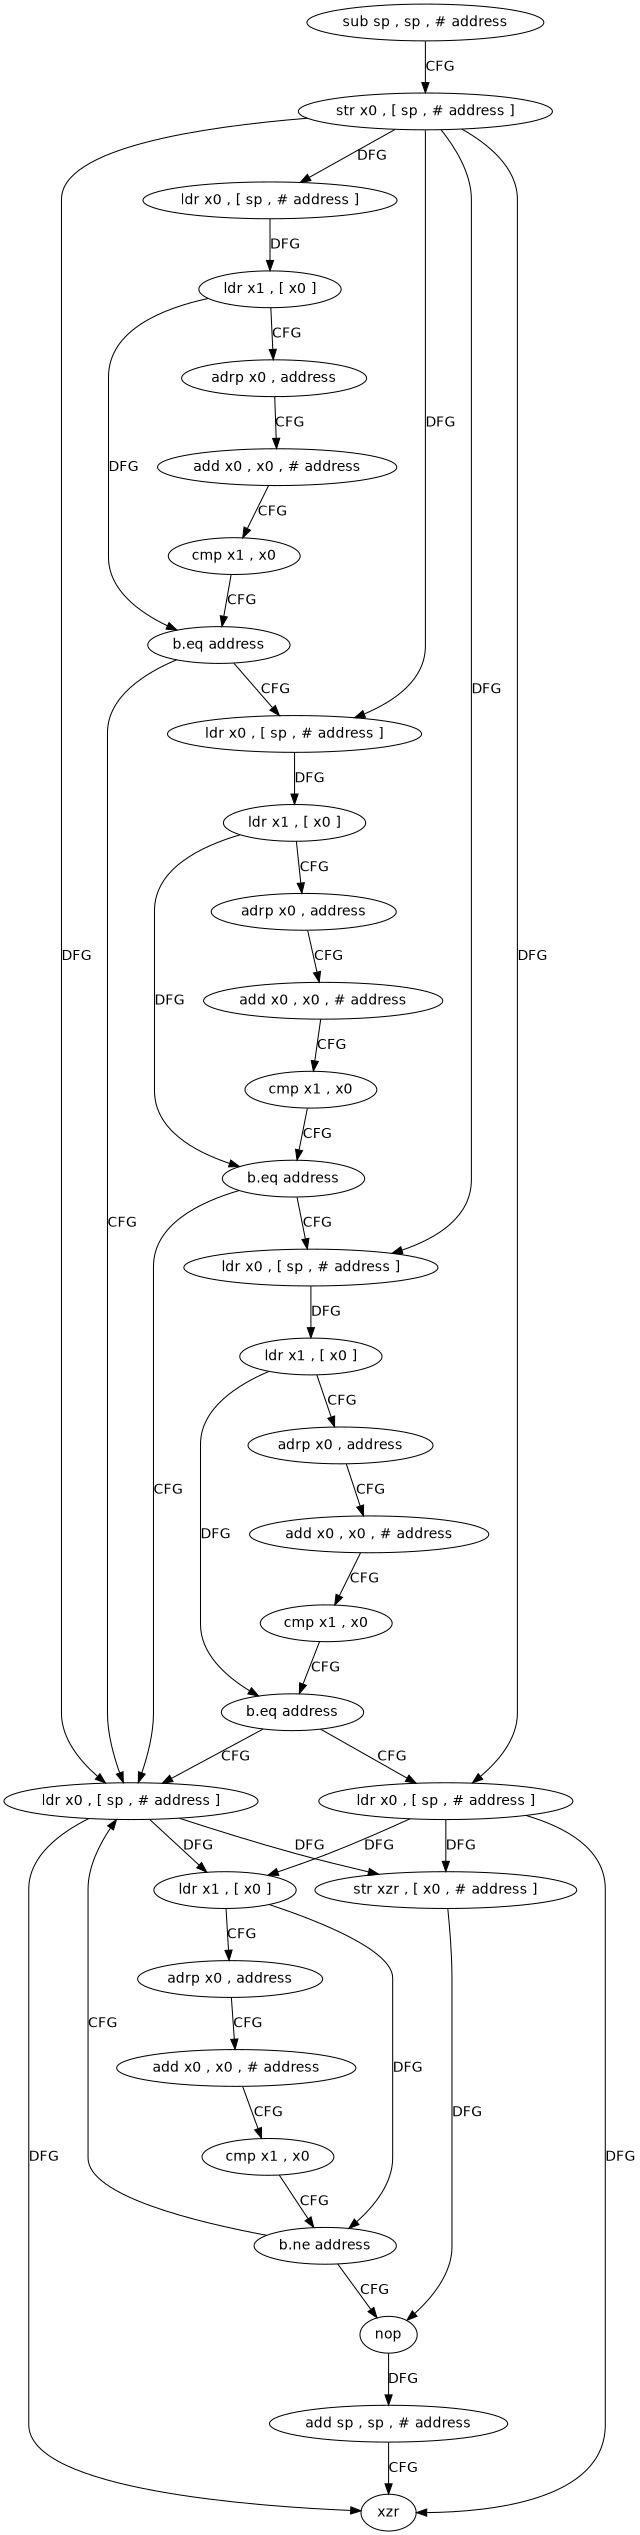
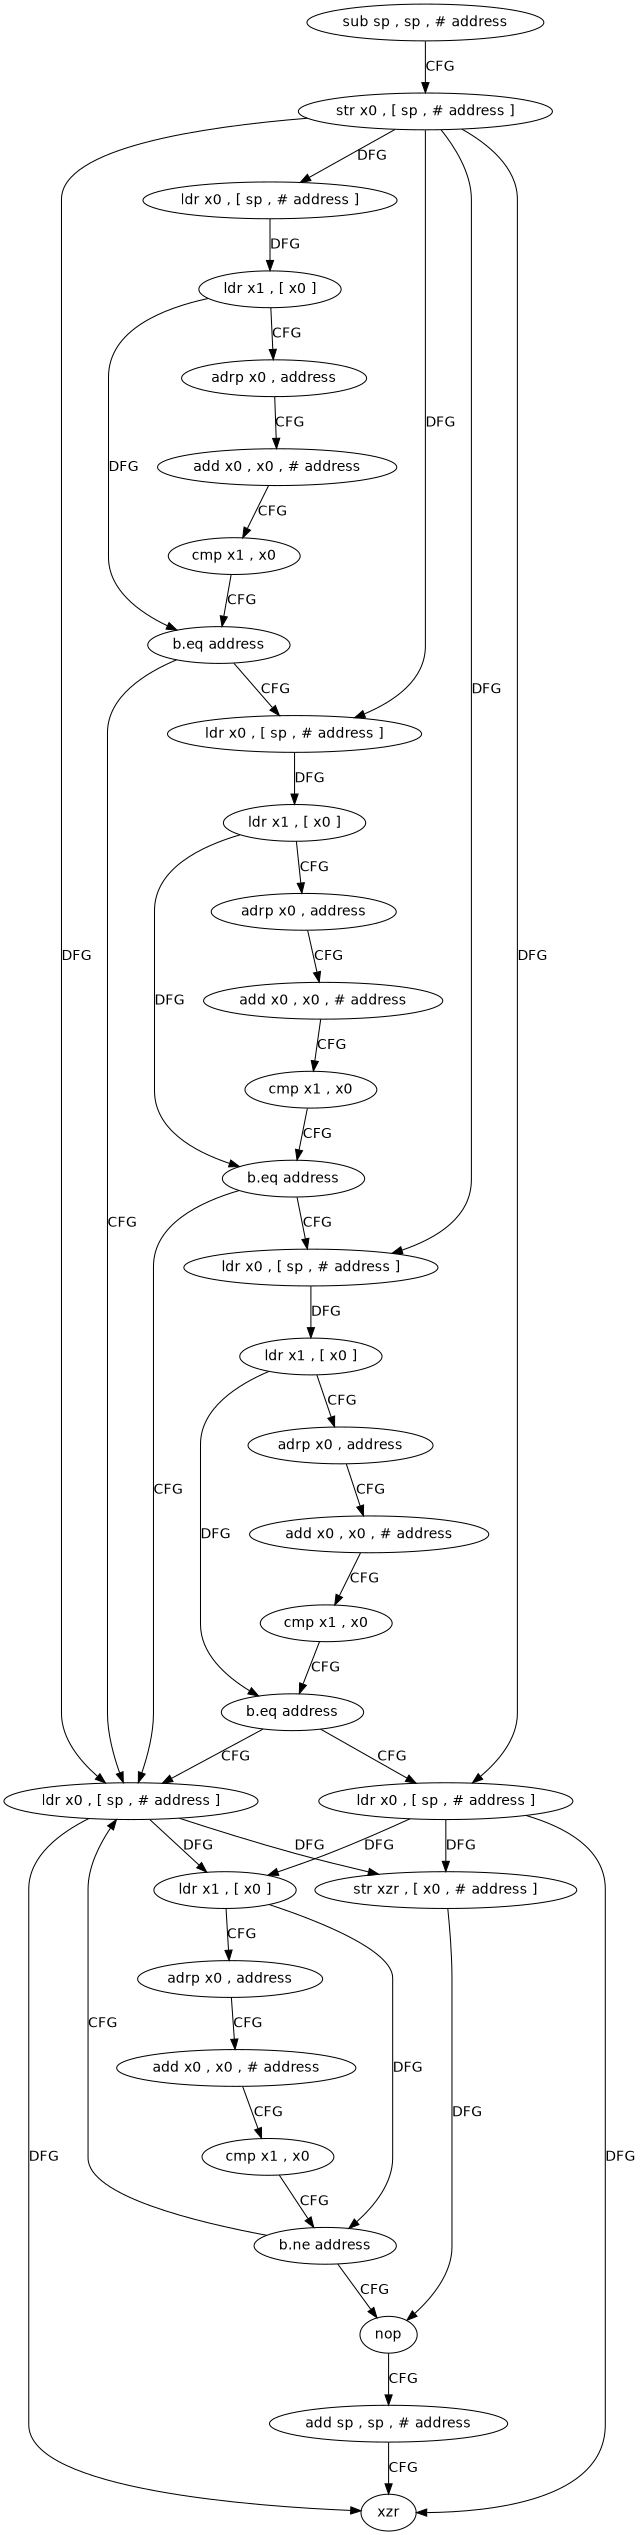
(403, 2379) -> (403, 2379)
